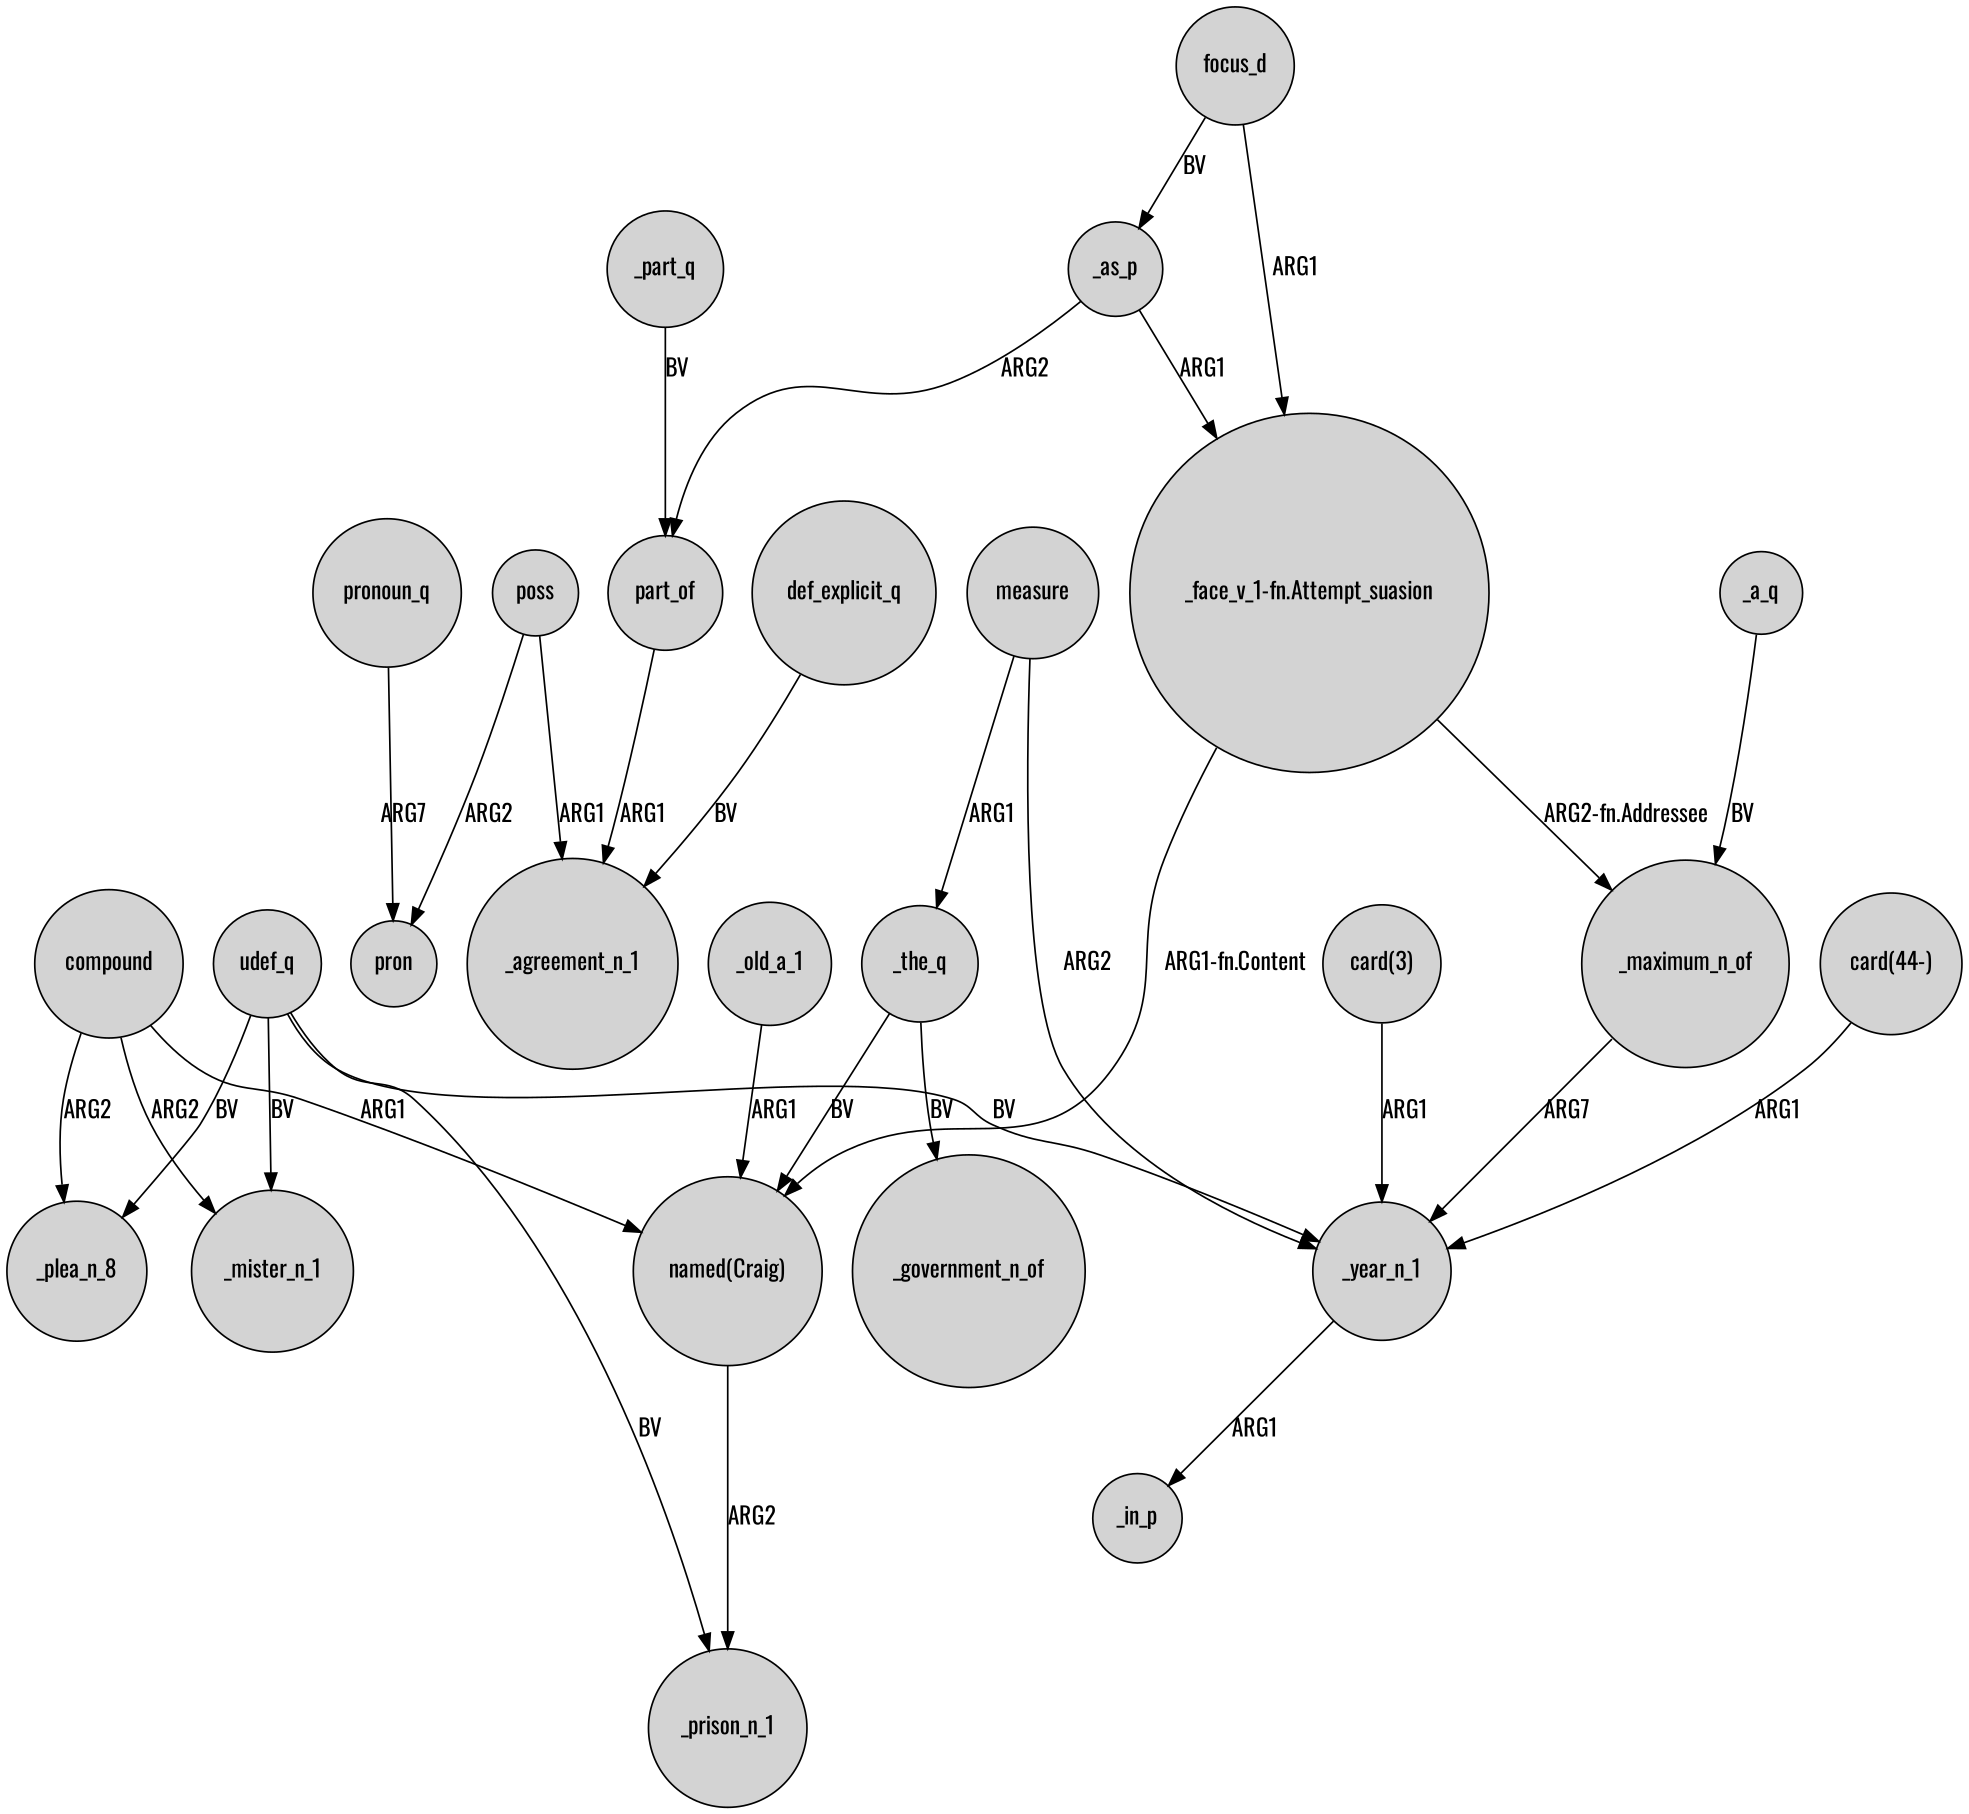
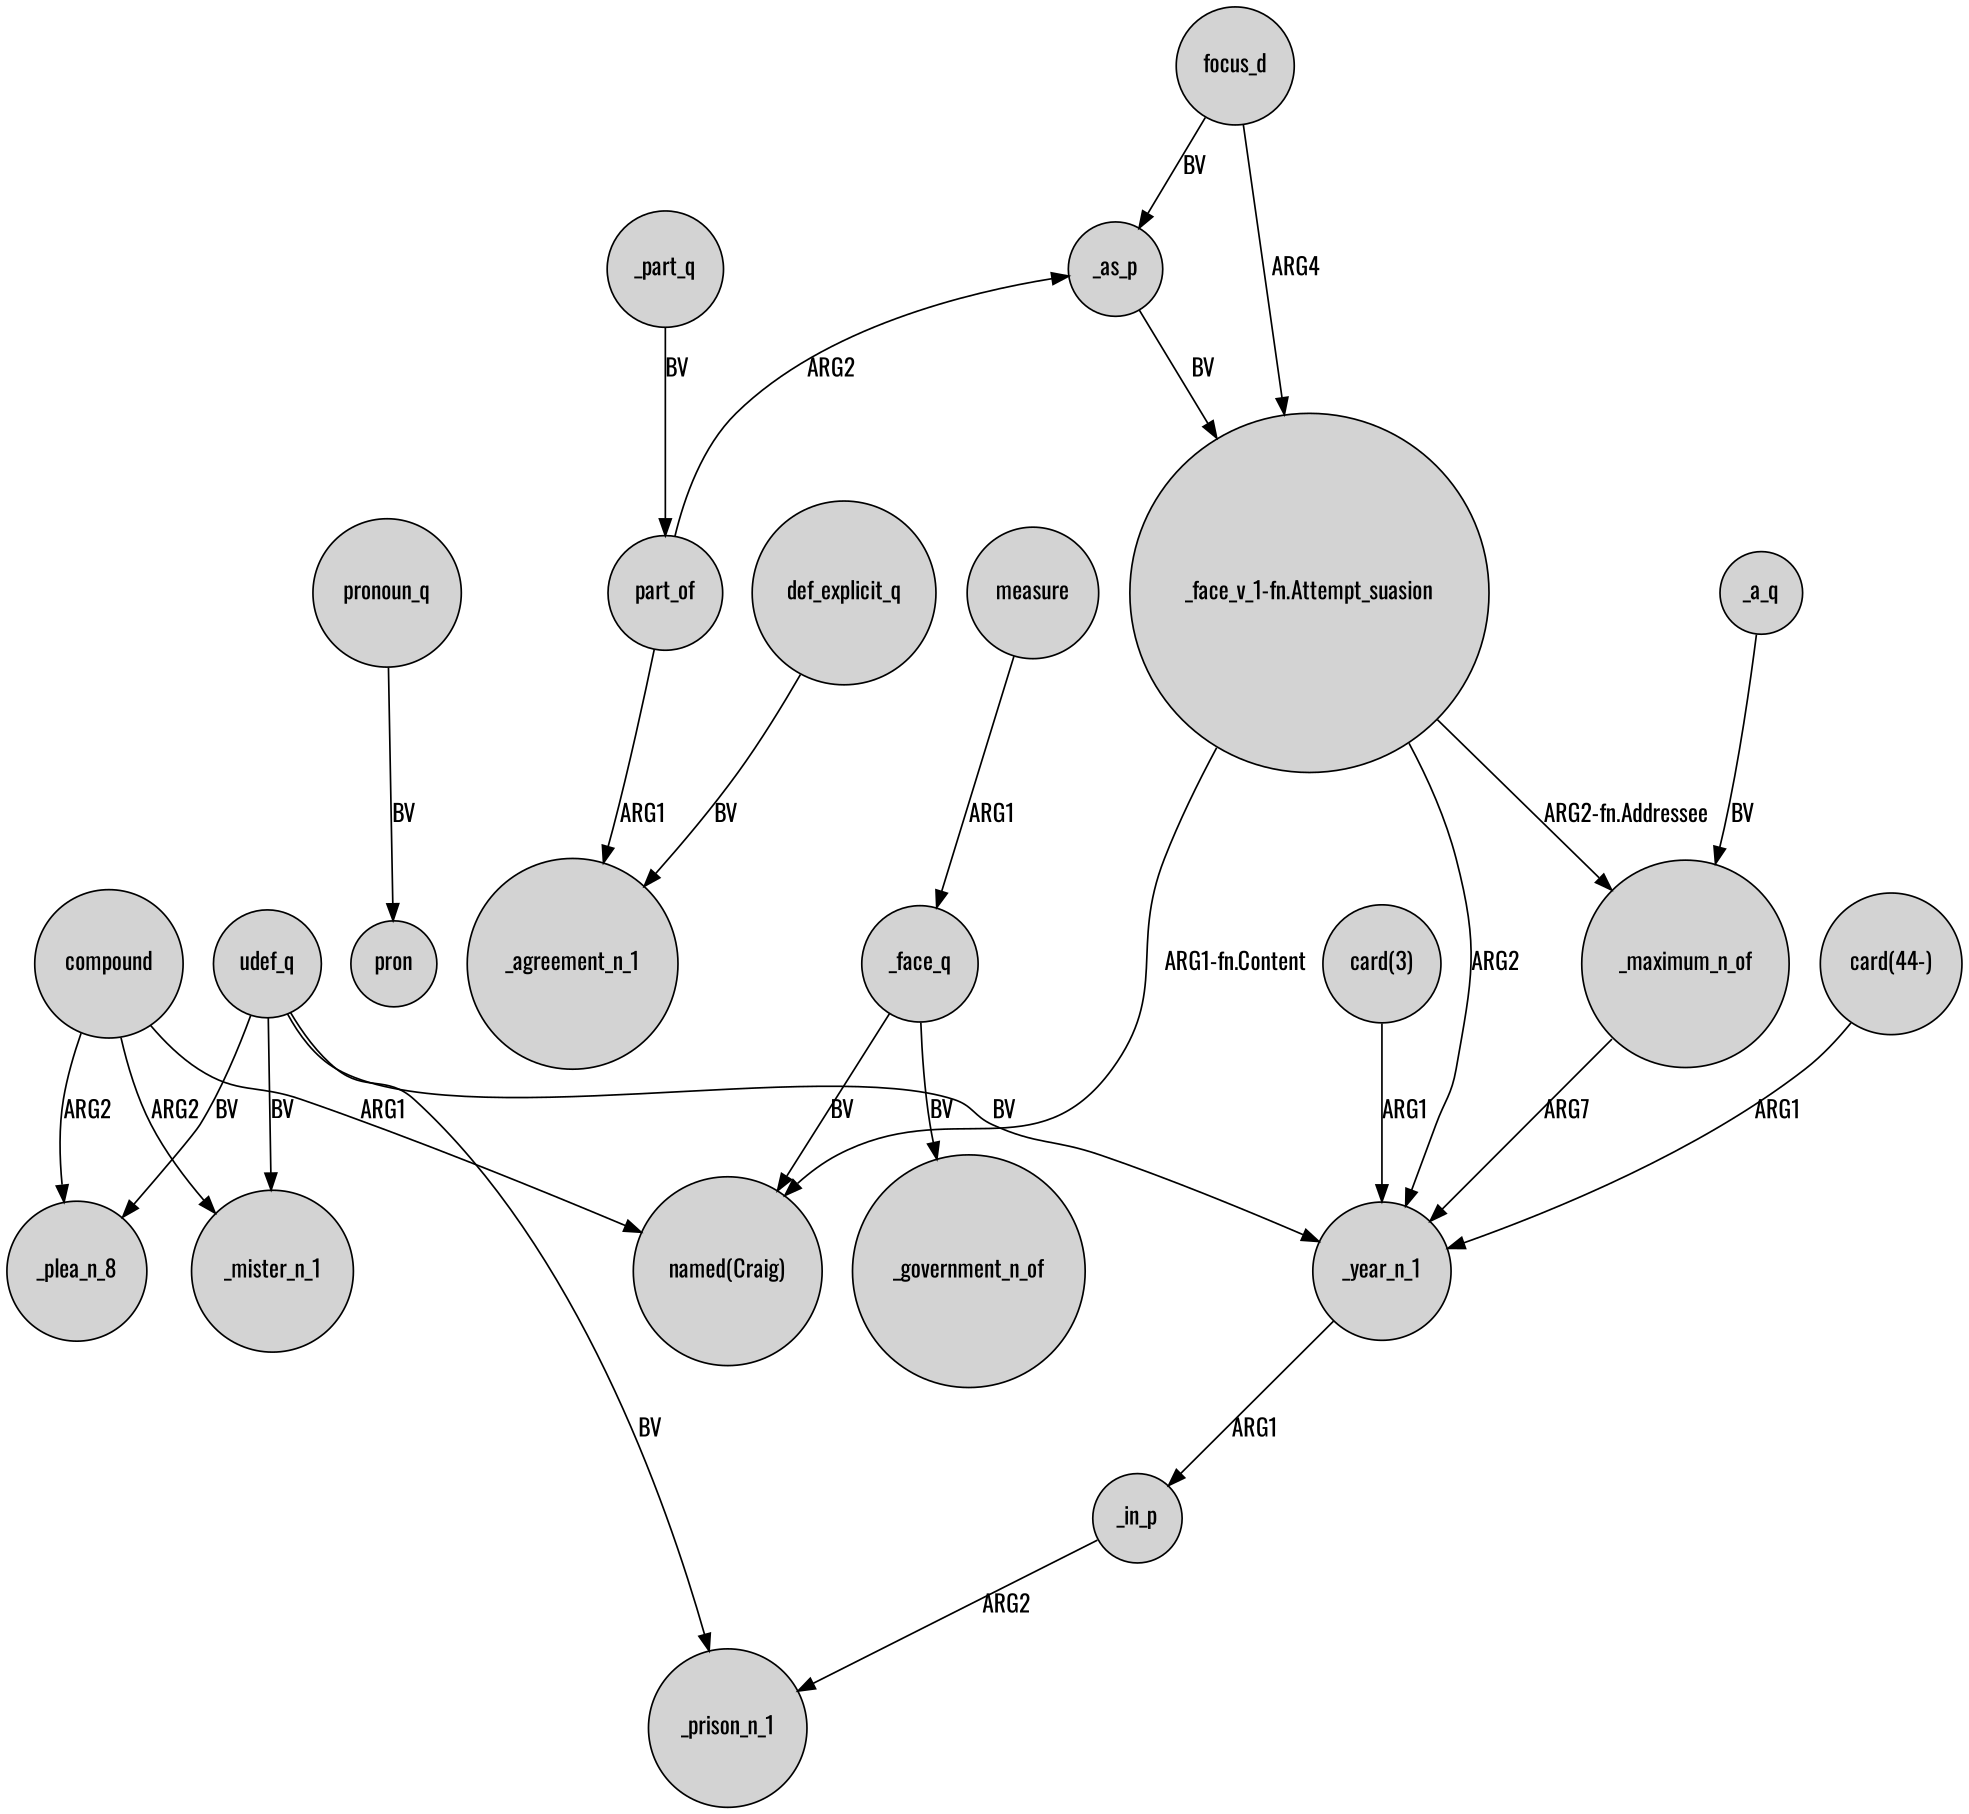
(1296, 269) -> (1296, 269)
(1203, 370) -> (1203, 370)
(856, 391) -> (821, 353)
(536, 593) -> none
(404, 816) -> (404, 816)
(770, 964) -> none
(920, 964) -> (920, 964)
(1045, 1014) -> (1471, 966)
(728, 1499) -> (955, 1612)
